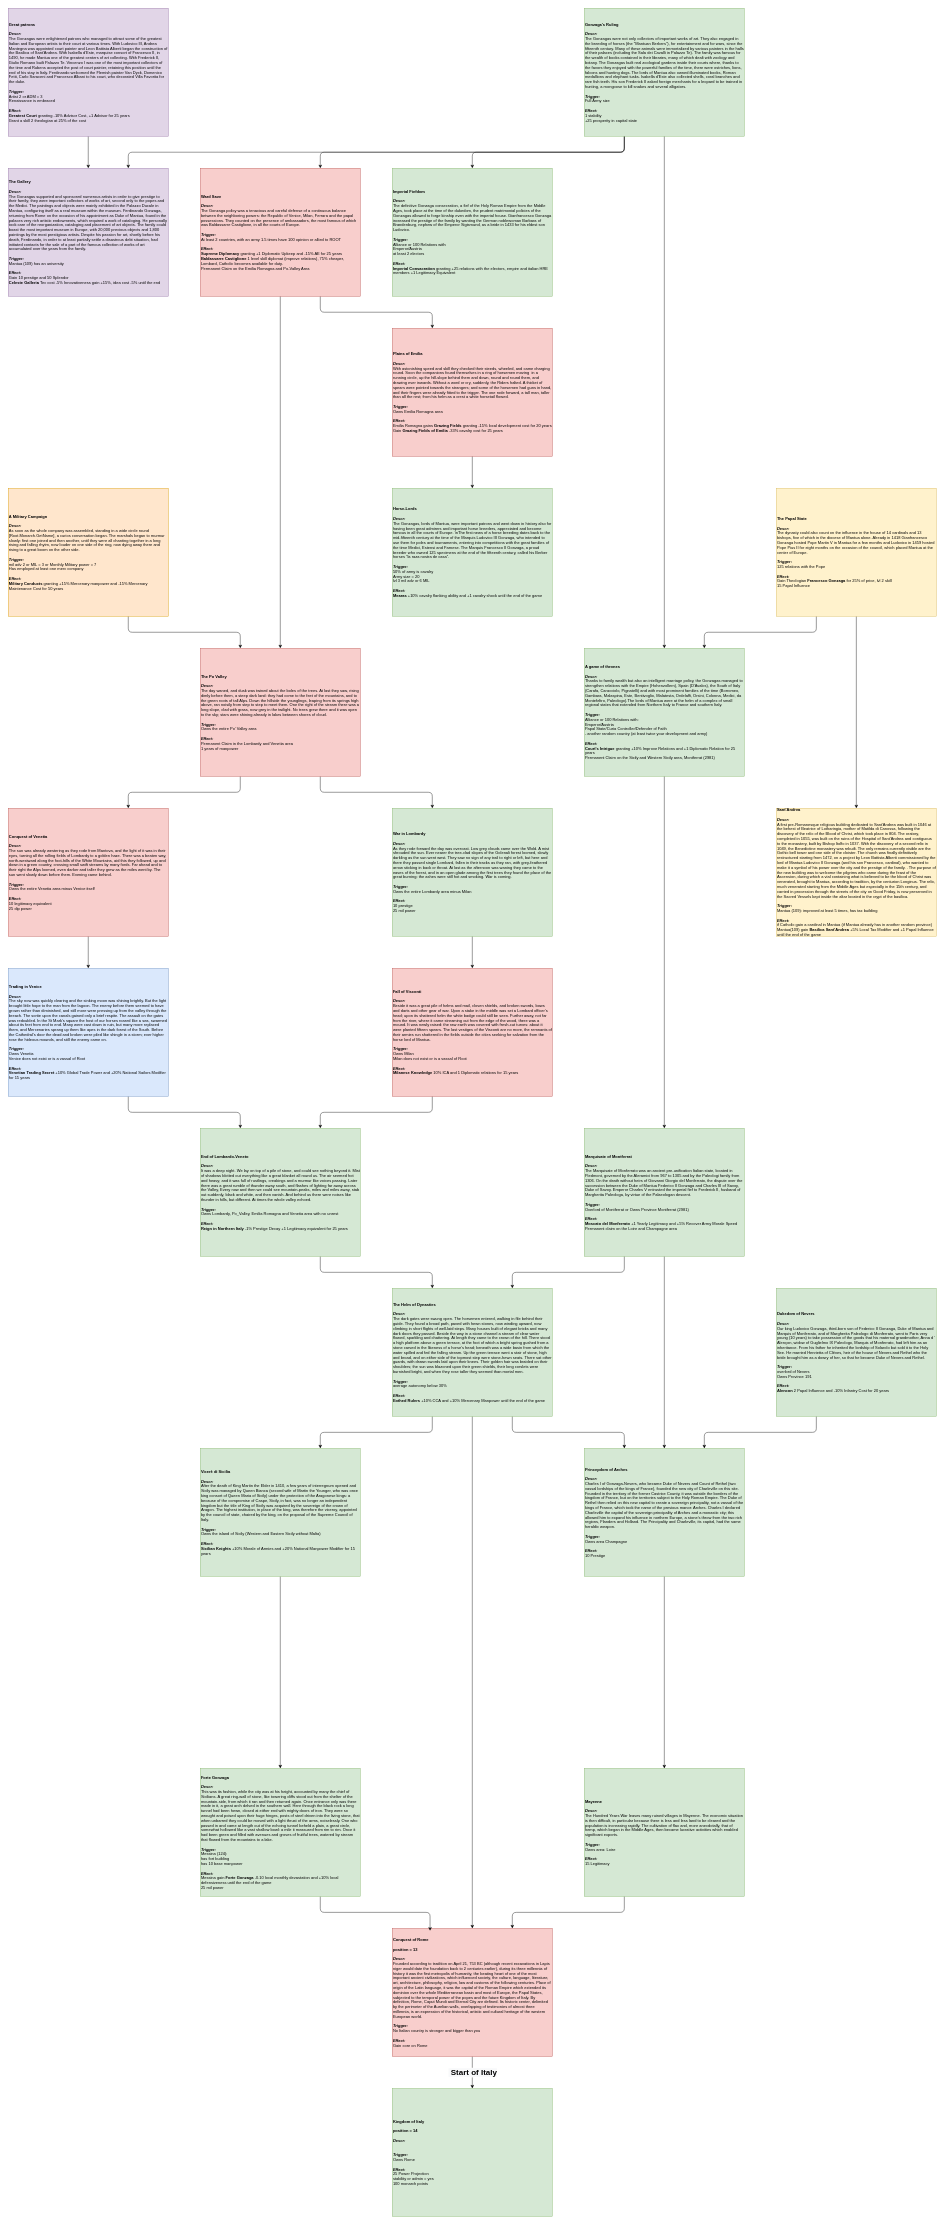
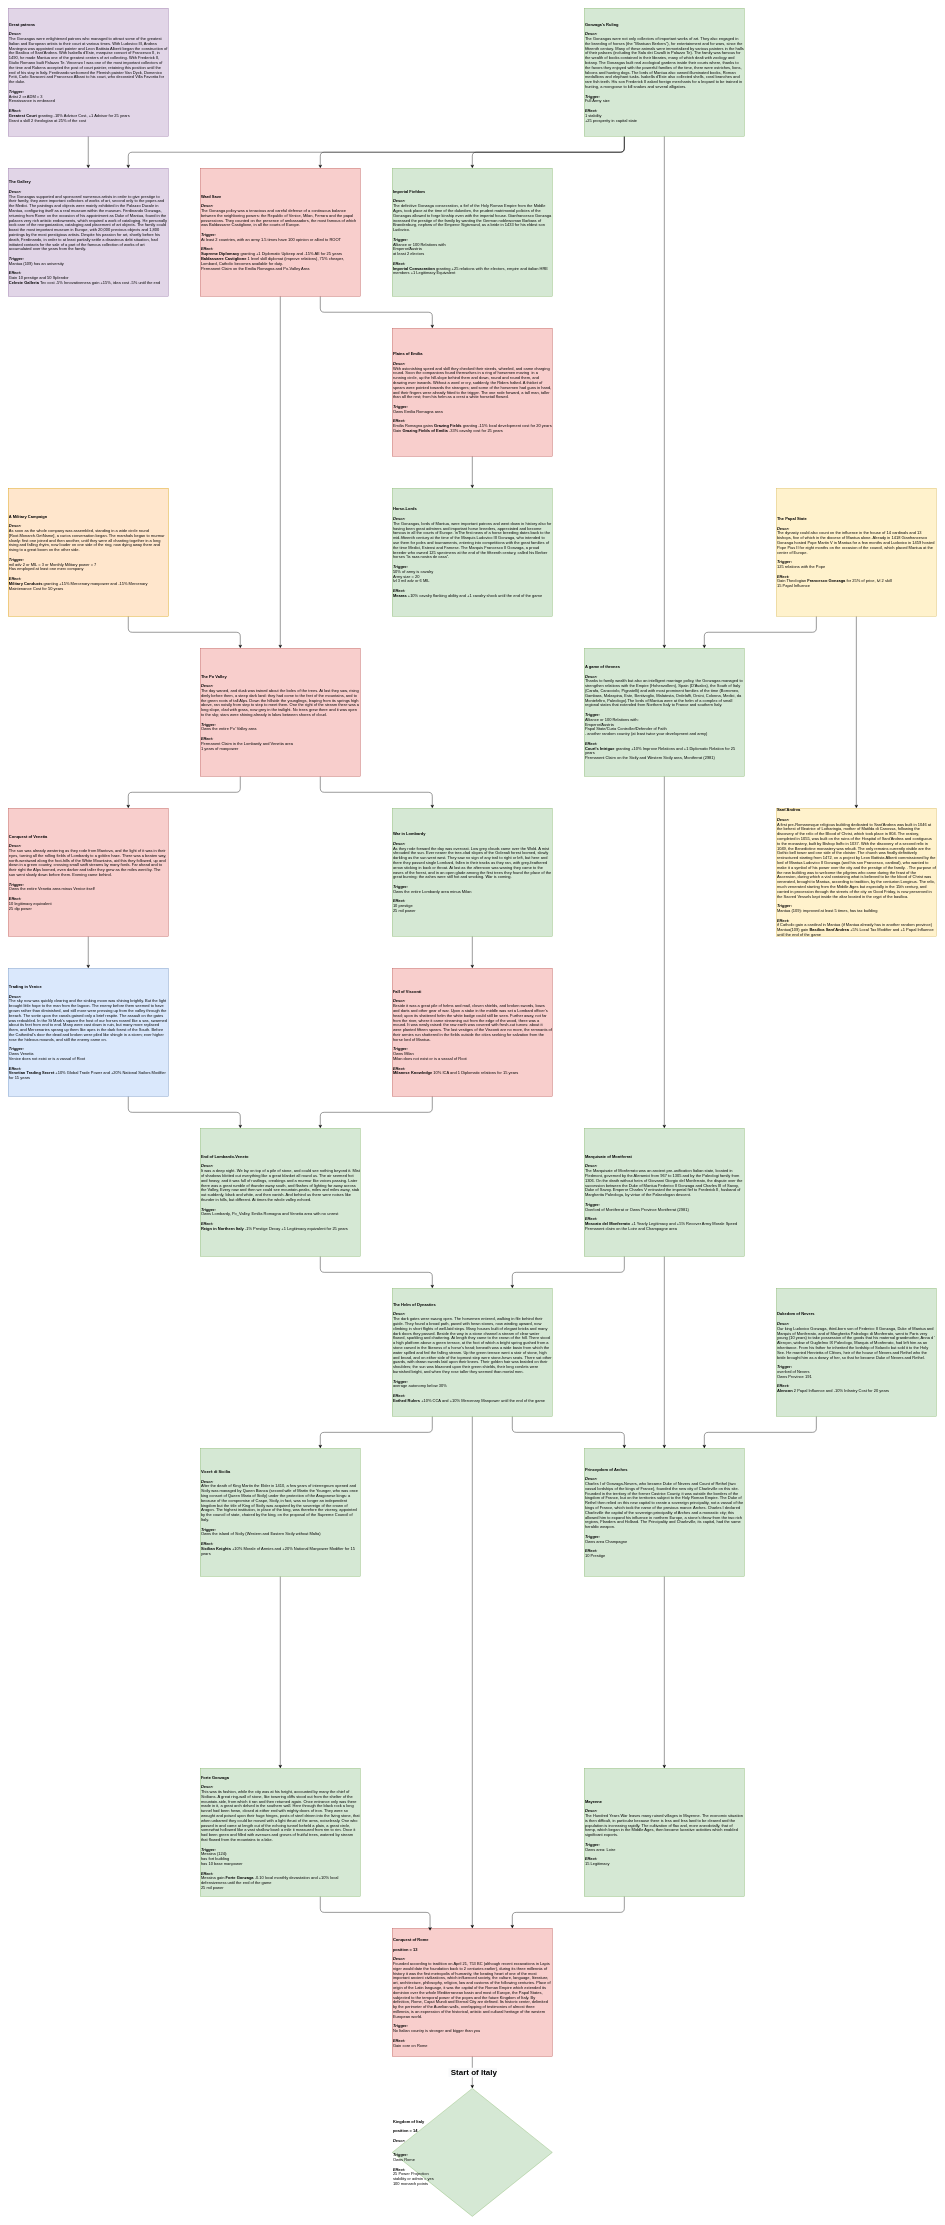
(472, 2152) -> (472, 2152)
